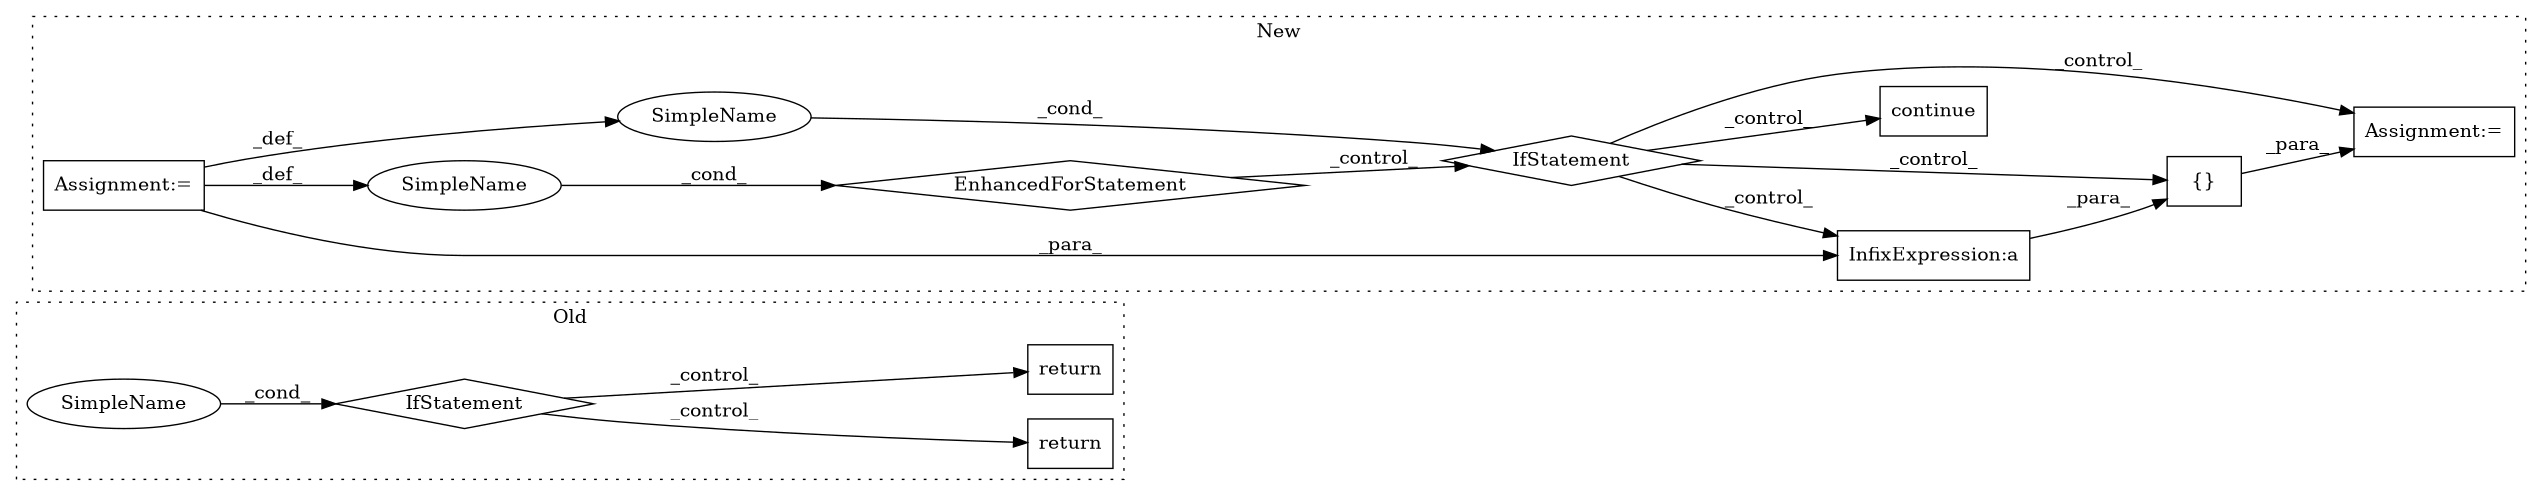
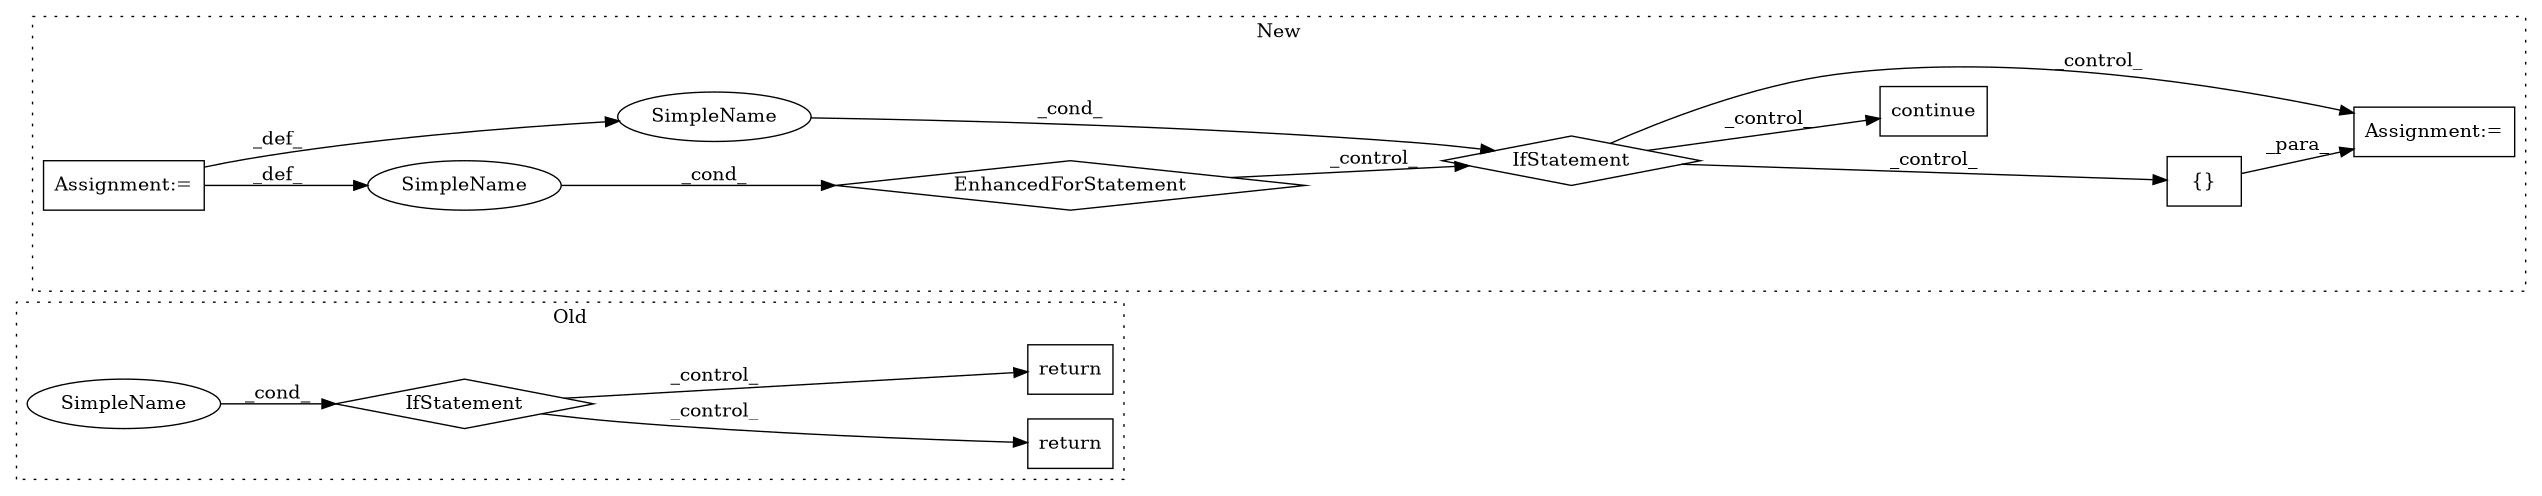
(1934, 255) -> none
